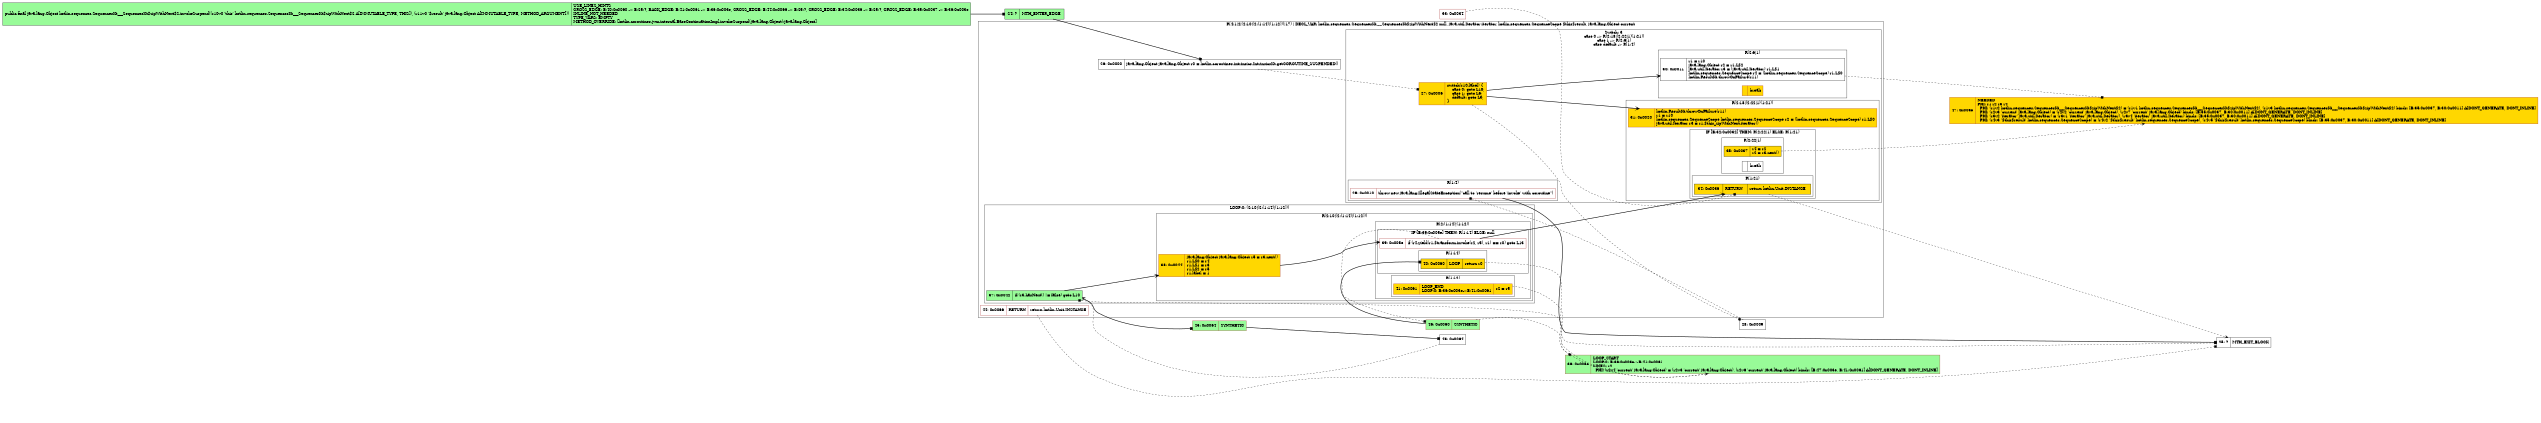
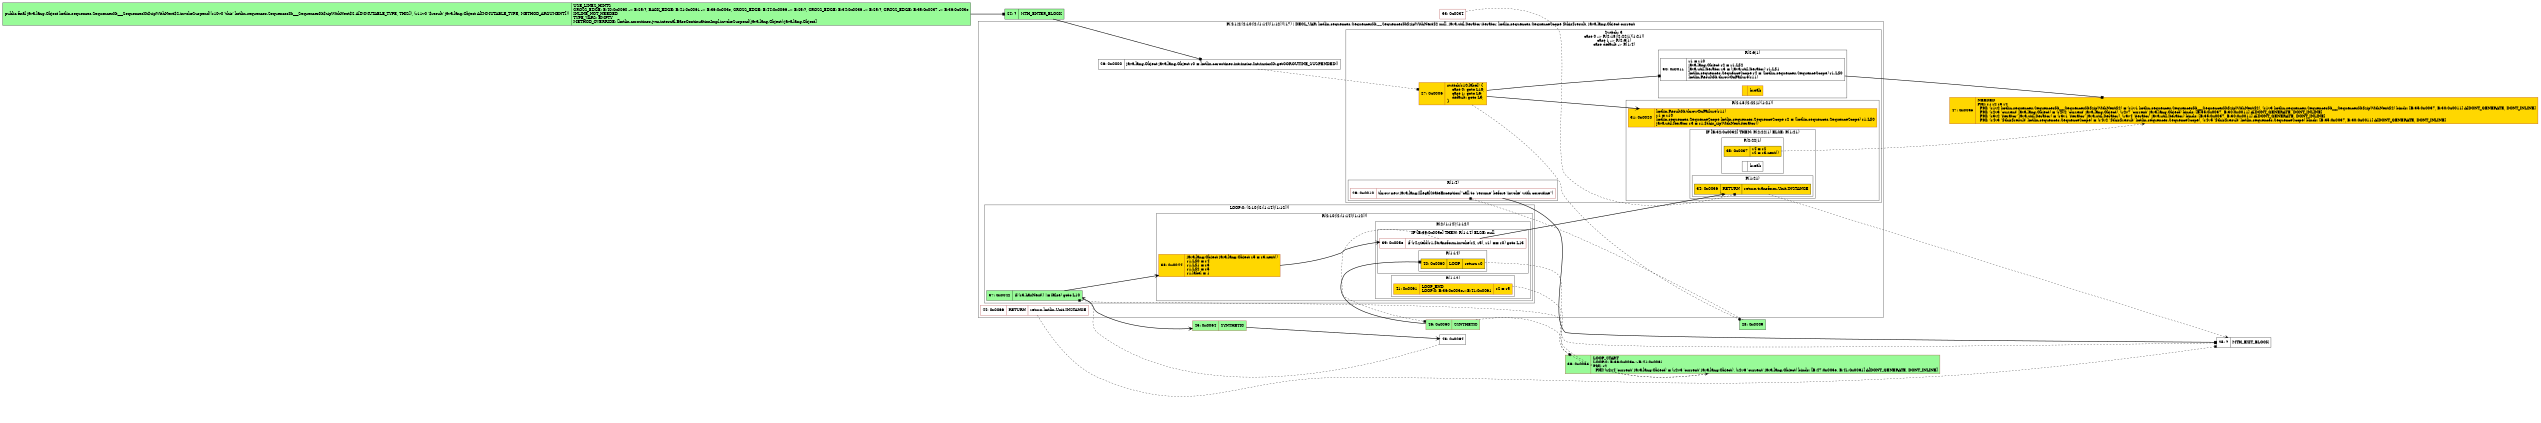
(1041, 14) -> (1041, 14)
(1572, 83) -> (1572, 83)
(1973, 86) -> (1973, 86)
(1778, 189) -> (1776, 189)
(1132, 325) -> (1132, 325)
(1753, 325) -> (1753, 325)
(1342, 333) -> (1342, 333)
(1603, 366) -> (1601, 366)
